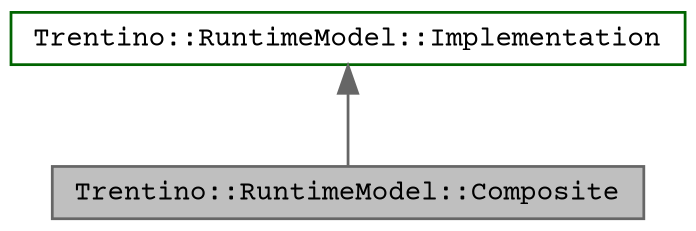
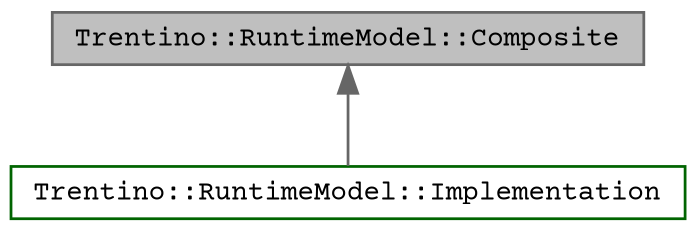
(348, 130) -> (348, 130)
